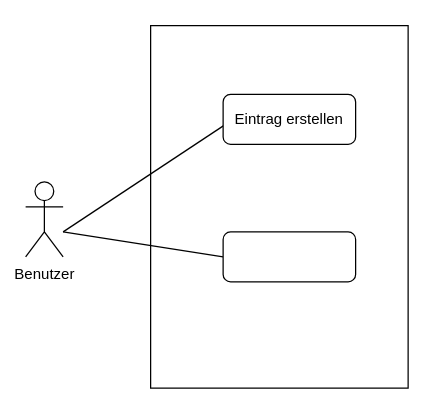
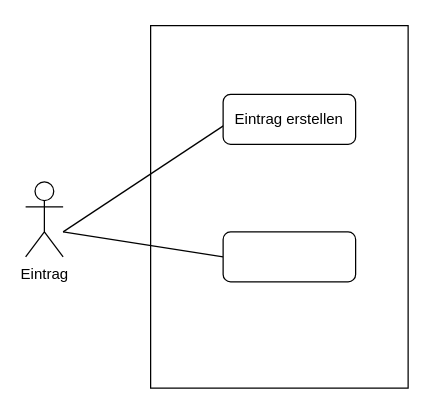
(45, 275) -> (45, 275)
